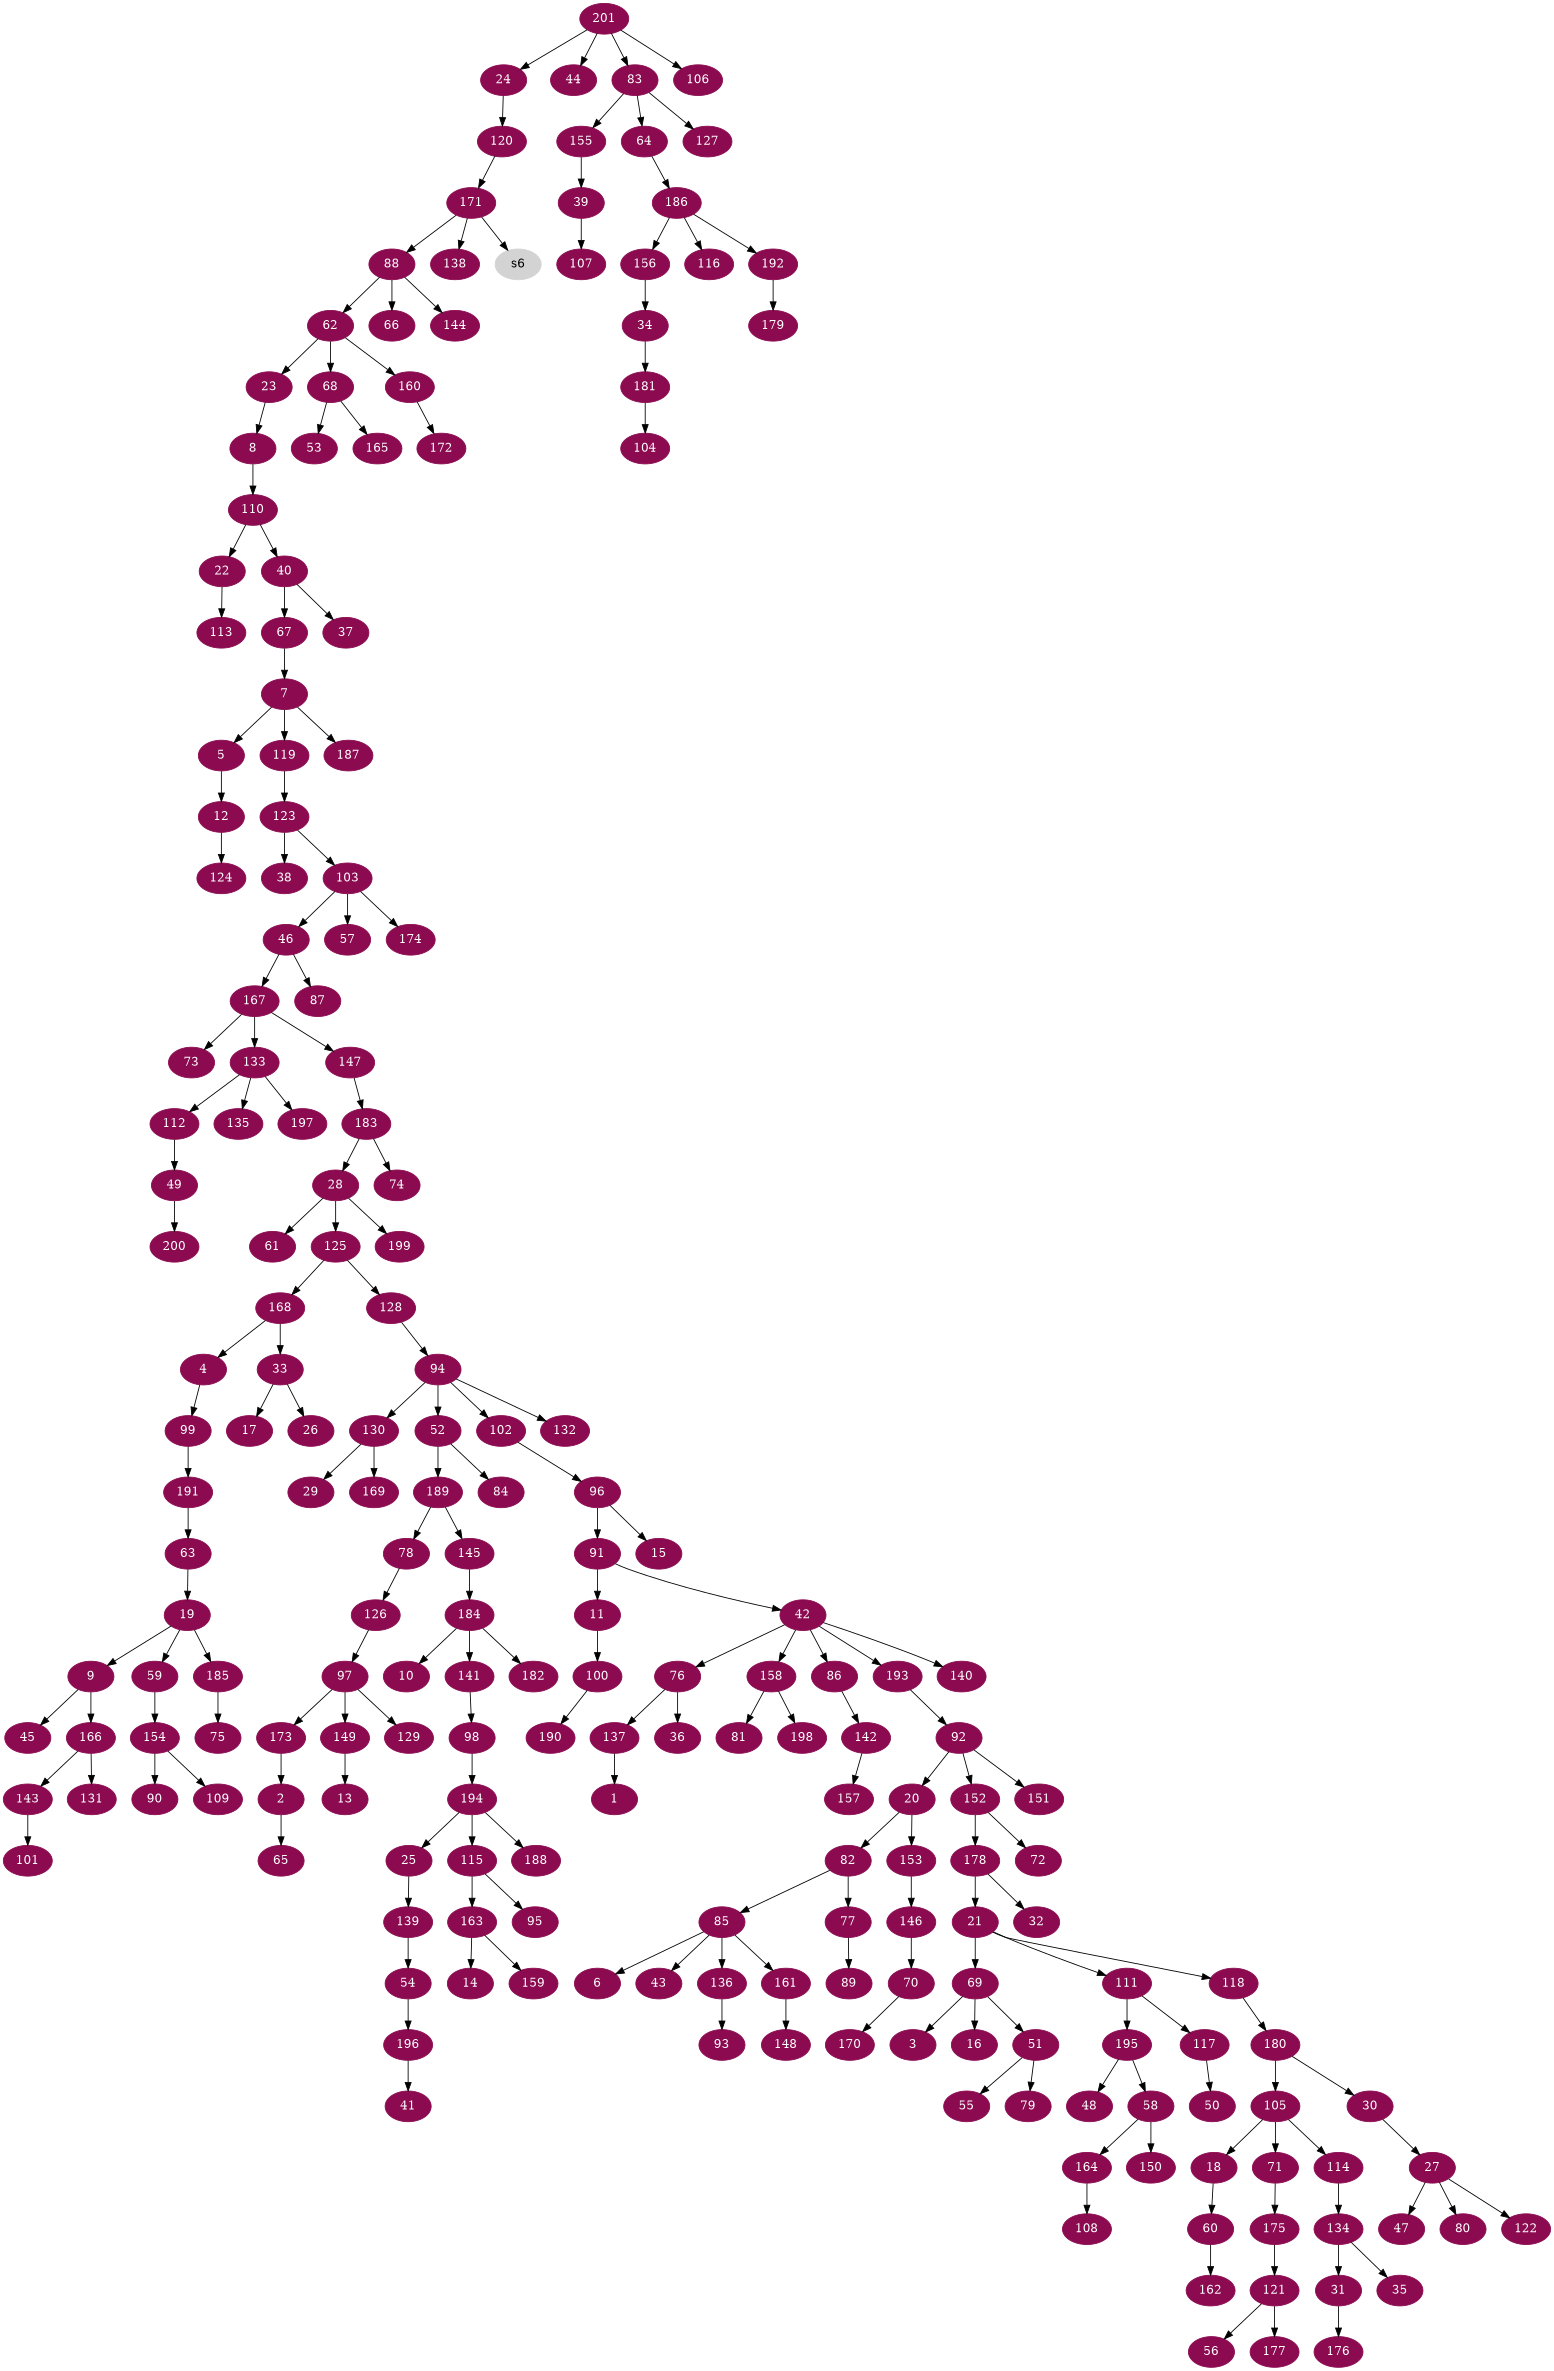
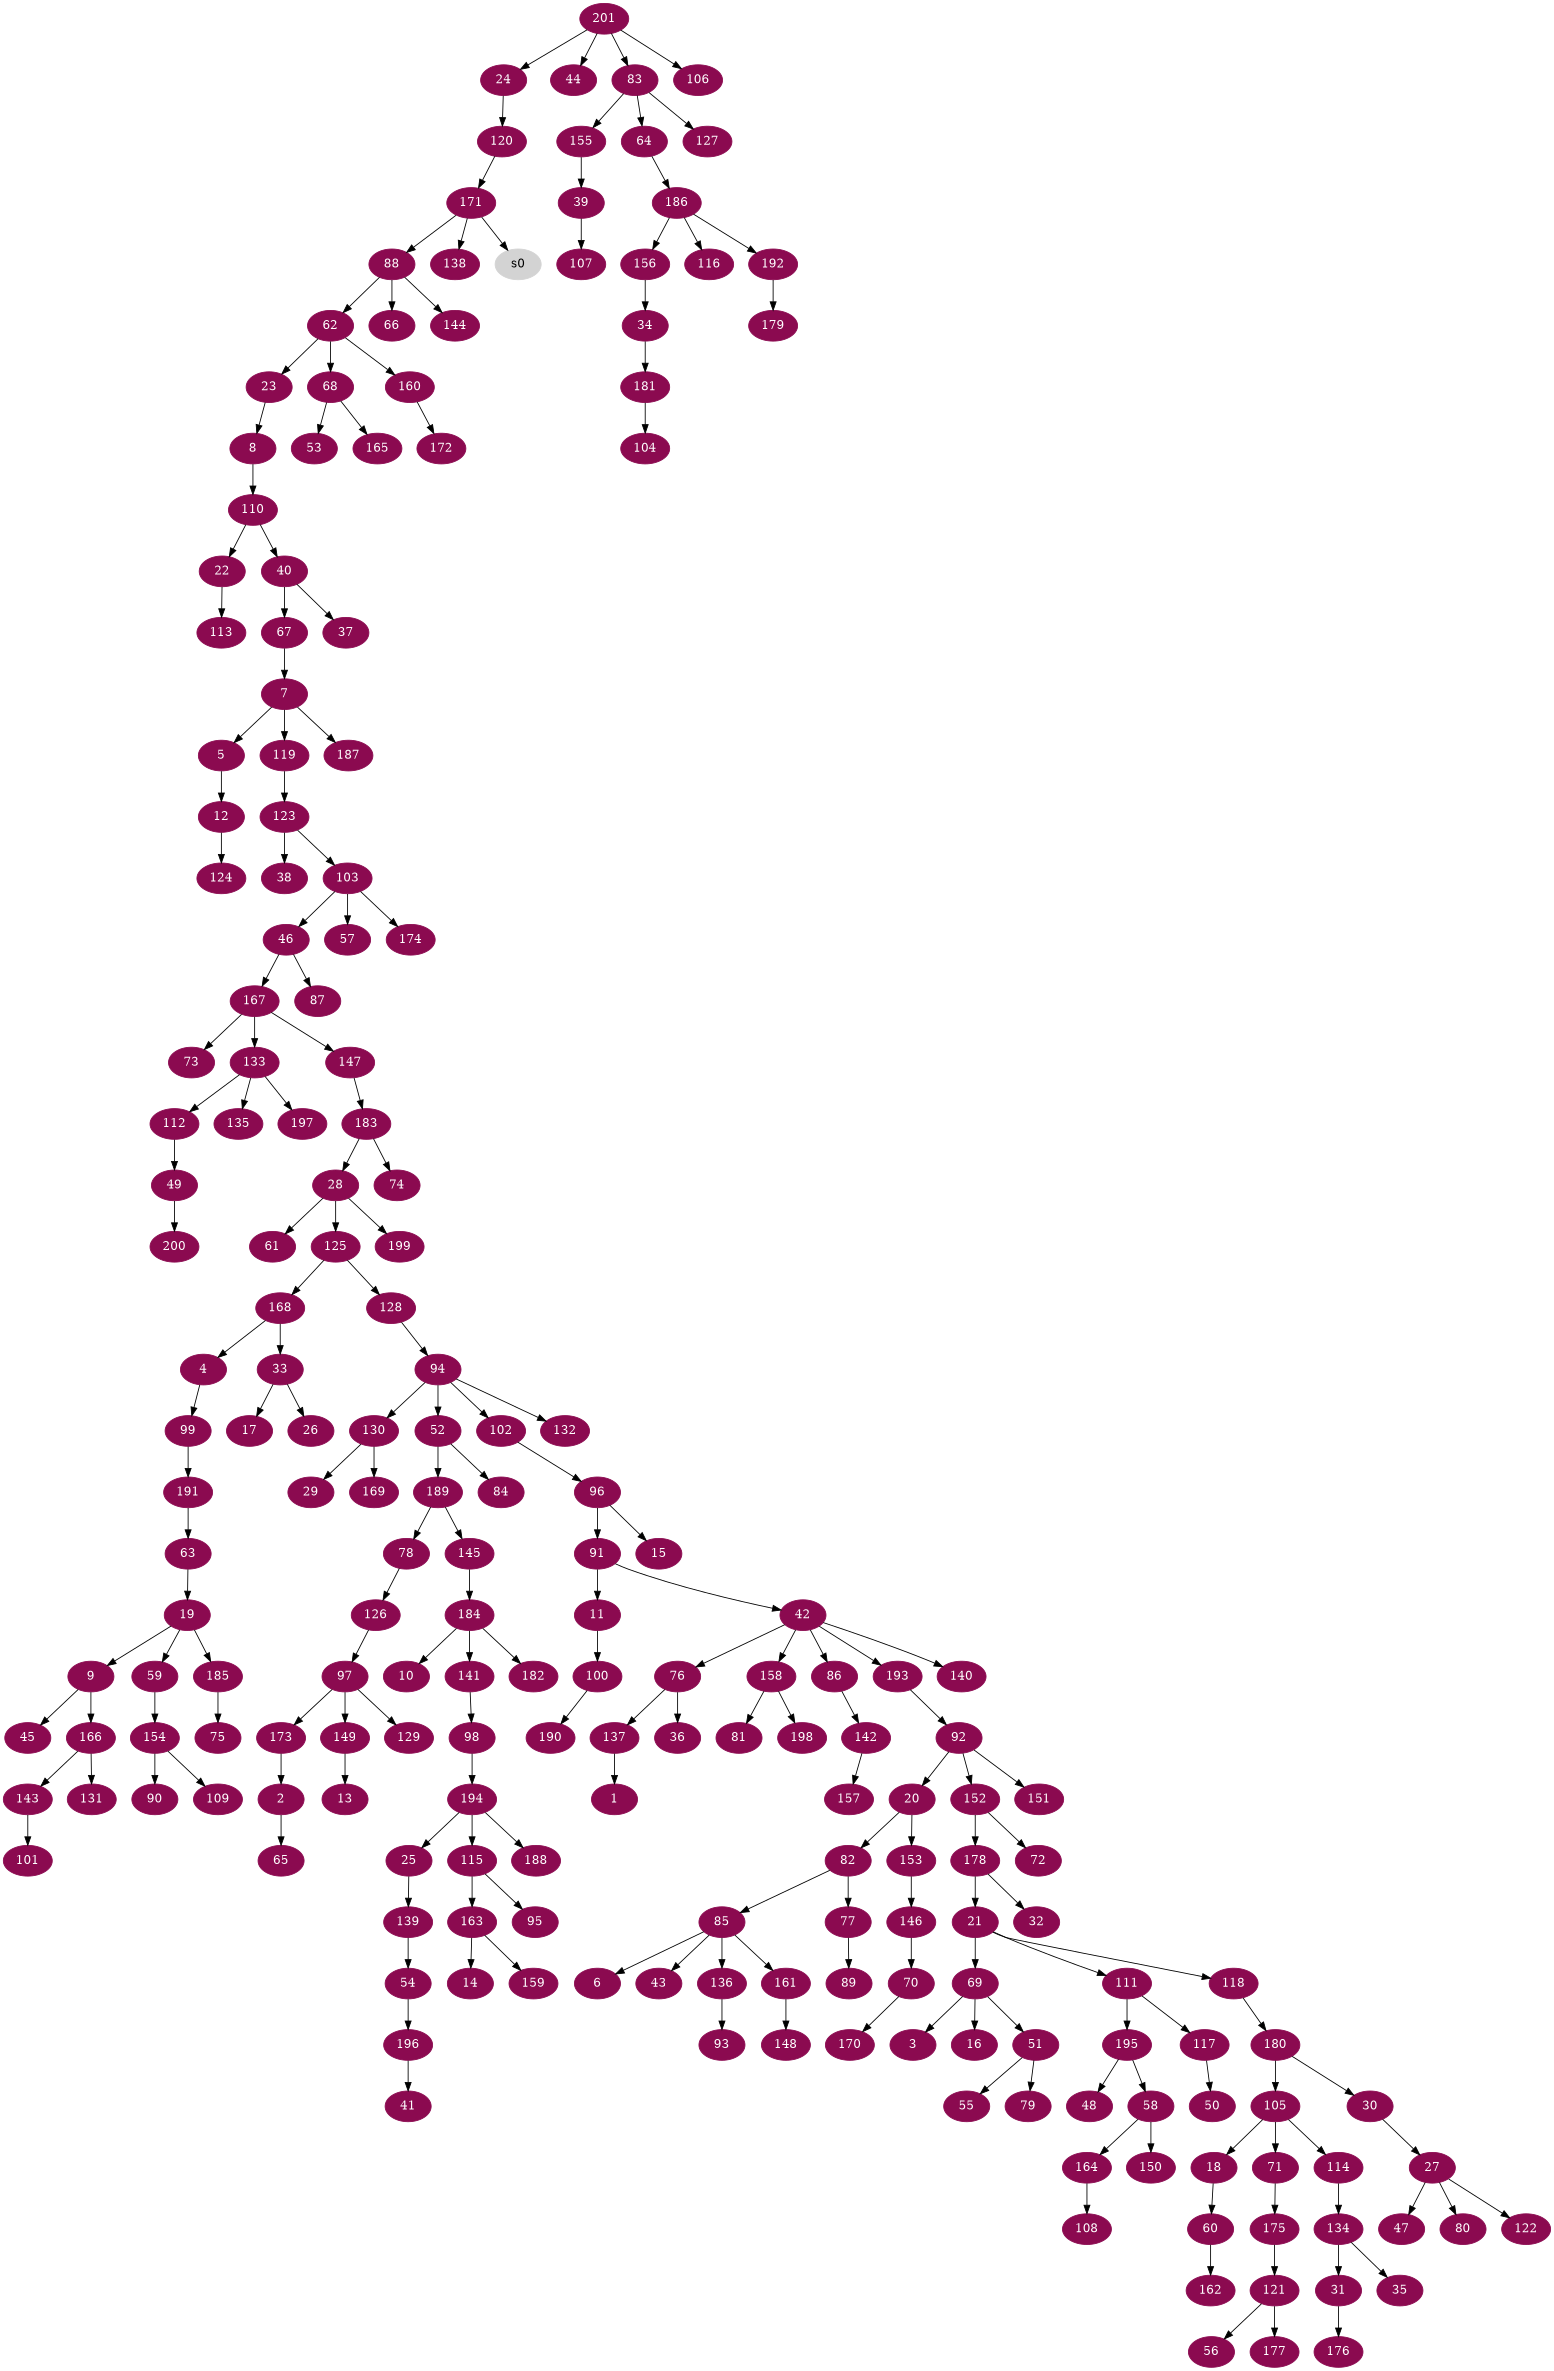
(518, 264) -> (518, 264)
